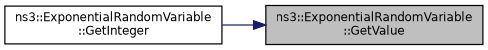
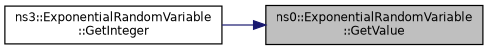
(374, 25) -> (374, 25)
